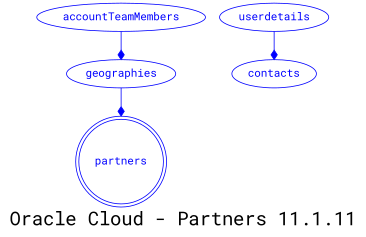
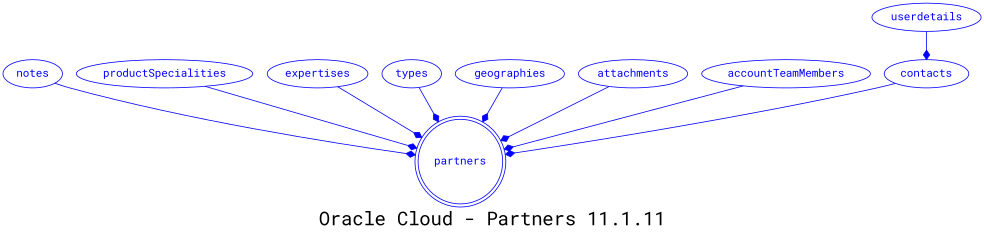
(121, 41) -> (628, 116)
none -> (33, 74)
none -> (165, 74)
none -> (318, 74)
none -> (412, 74)
none -> (633, 74)
none -> (706, 122)
